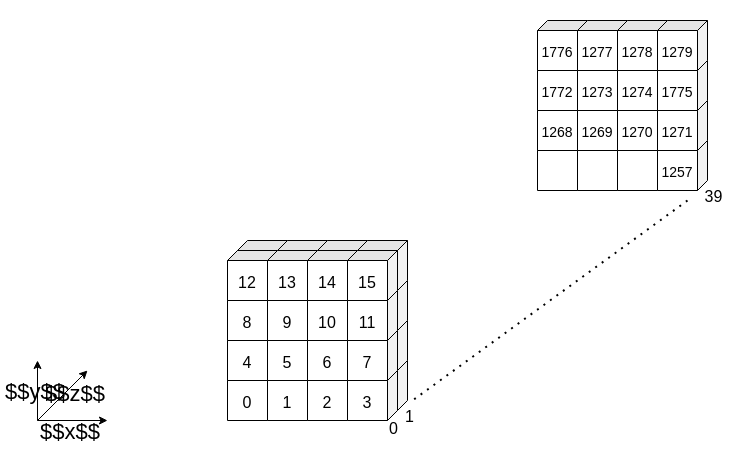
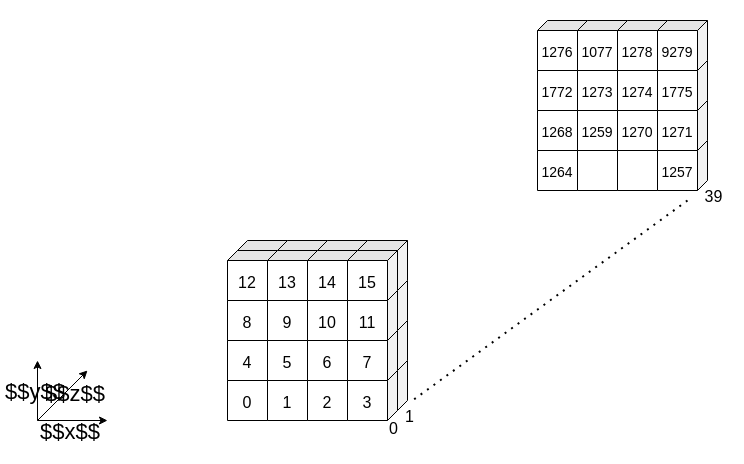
(558, 53) -> (558, 53)
(598, 53) -> (598, 53)
(678, 53) -> (678, 53)
(598, 133) -> (598, 133)
none -> (558, 173)
